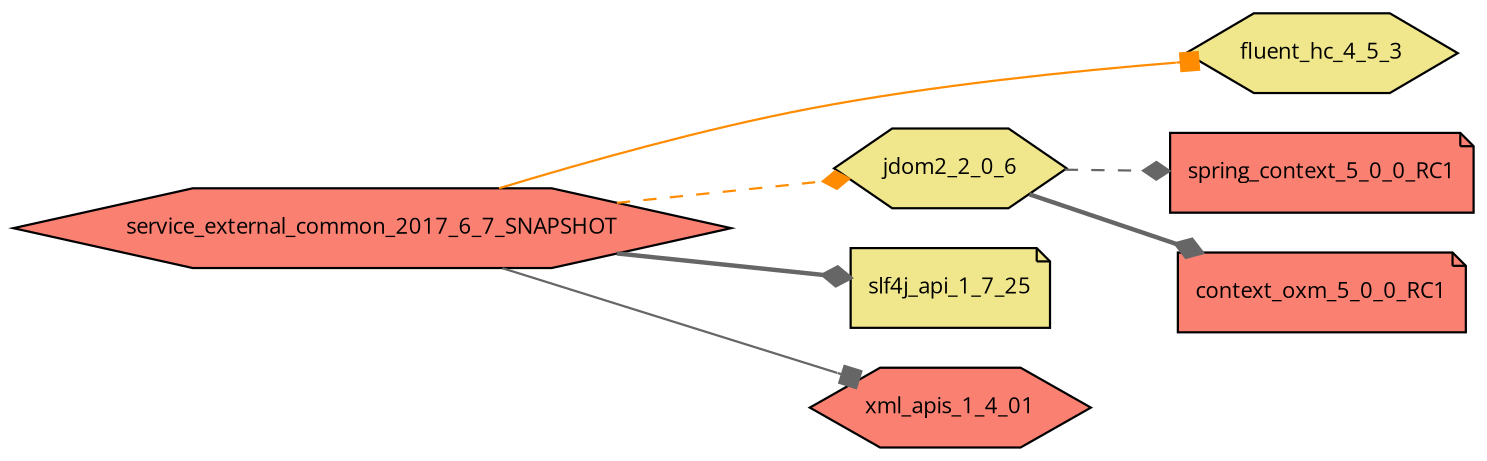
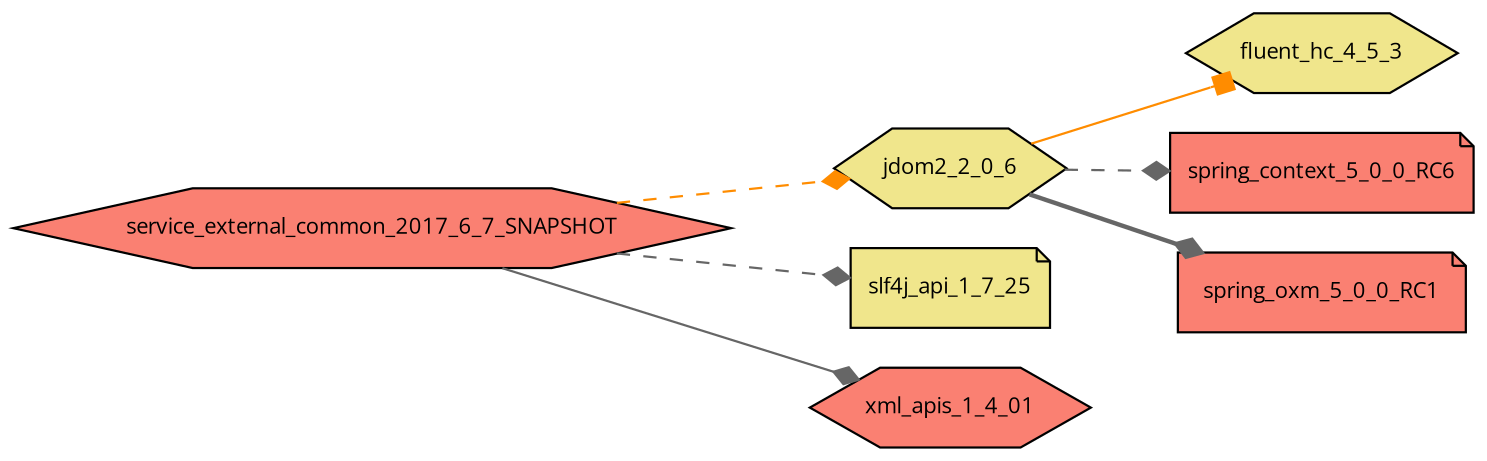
(833, 104) -> (1121, 116)
(1322, 173) -> (1322, 173)
(720, 264) -> (720, 264)
(1322, 292) -> (1322, 292)
(670, 321) -> (670, 321)
